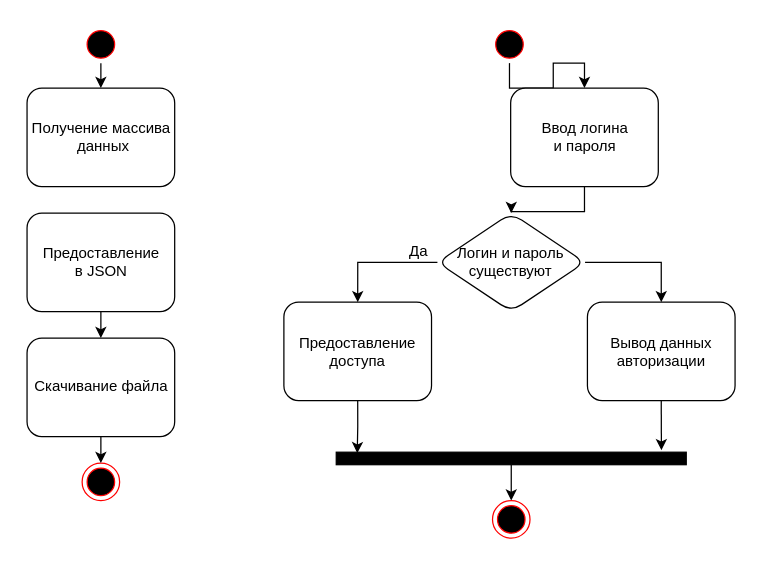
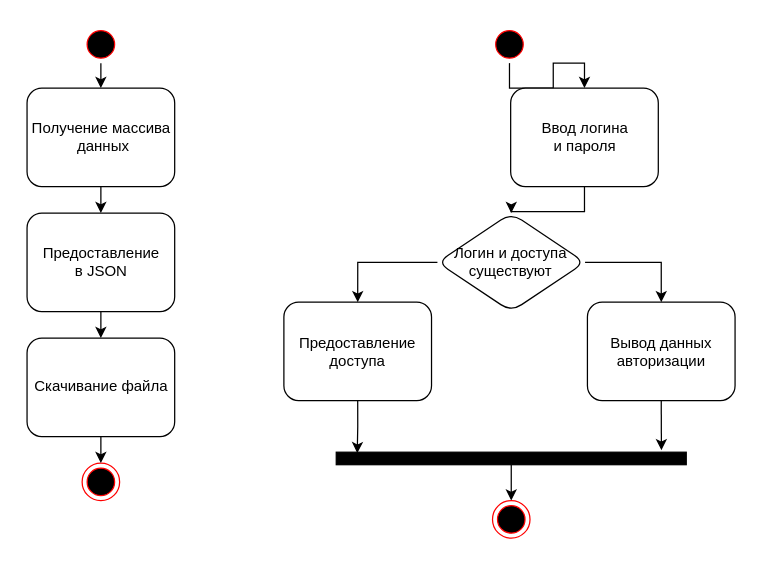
none -> (101, 196)
(418, 252) -> none
(511, 262) -> (511, 262)
